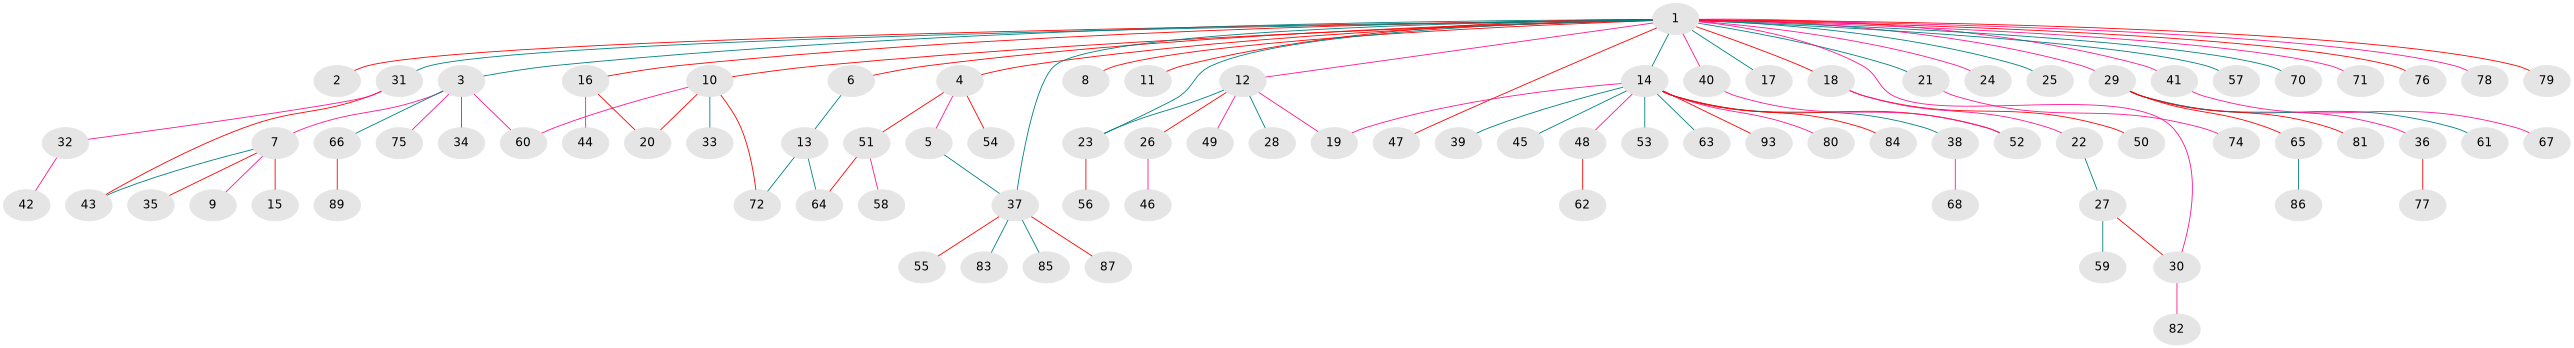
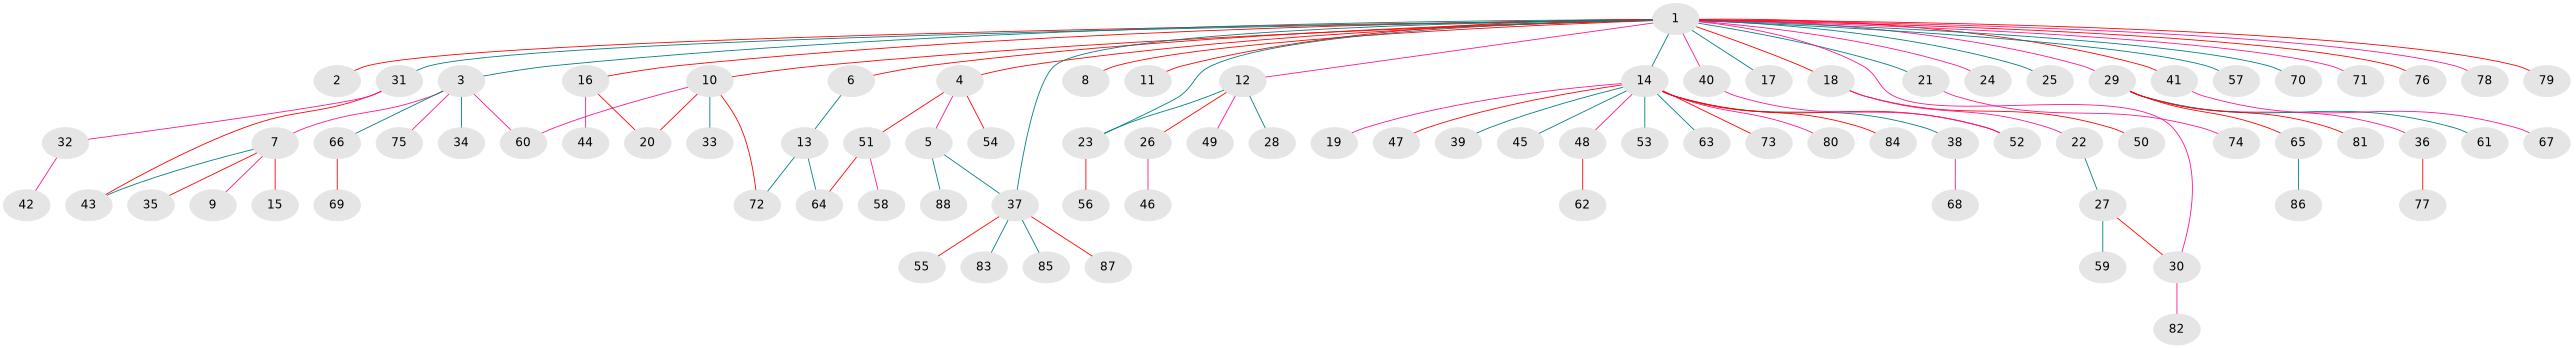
(1930, 29) -> (1930, 29)
(1535, 80) -> (1517, 104)
(1289, 112) -> none
(1769, 143) -> (1769, 143)
(337, 205) -> (337, 205)
none -> (944, 205)
